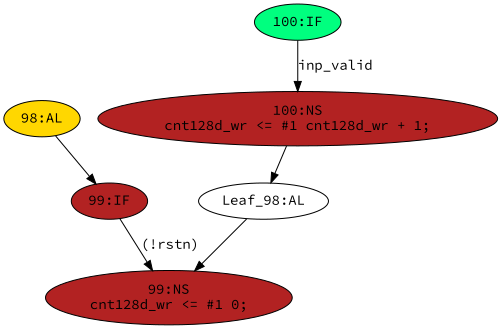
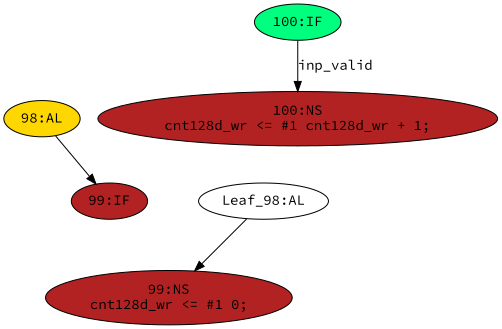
(281, 160) -> none
(133, 240) -> none
